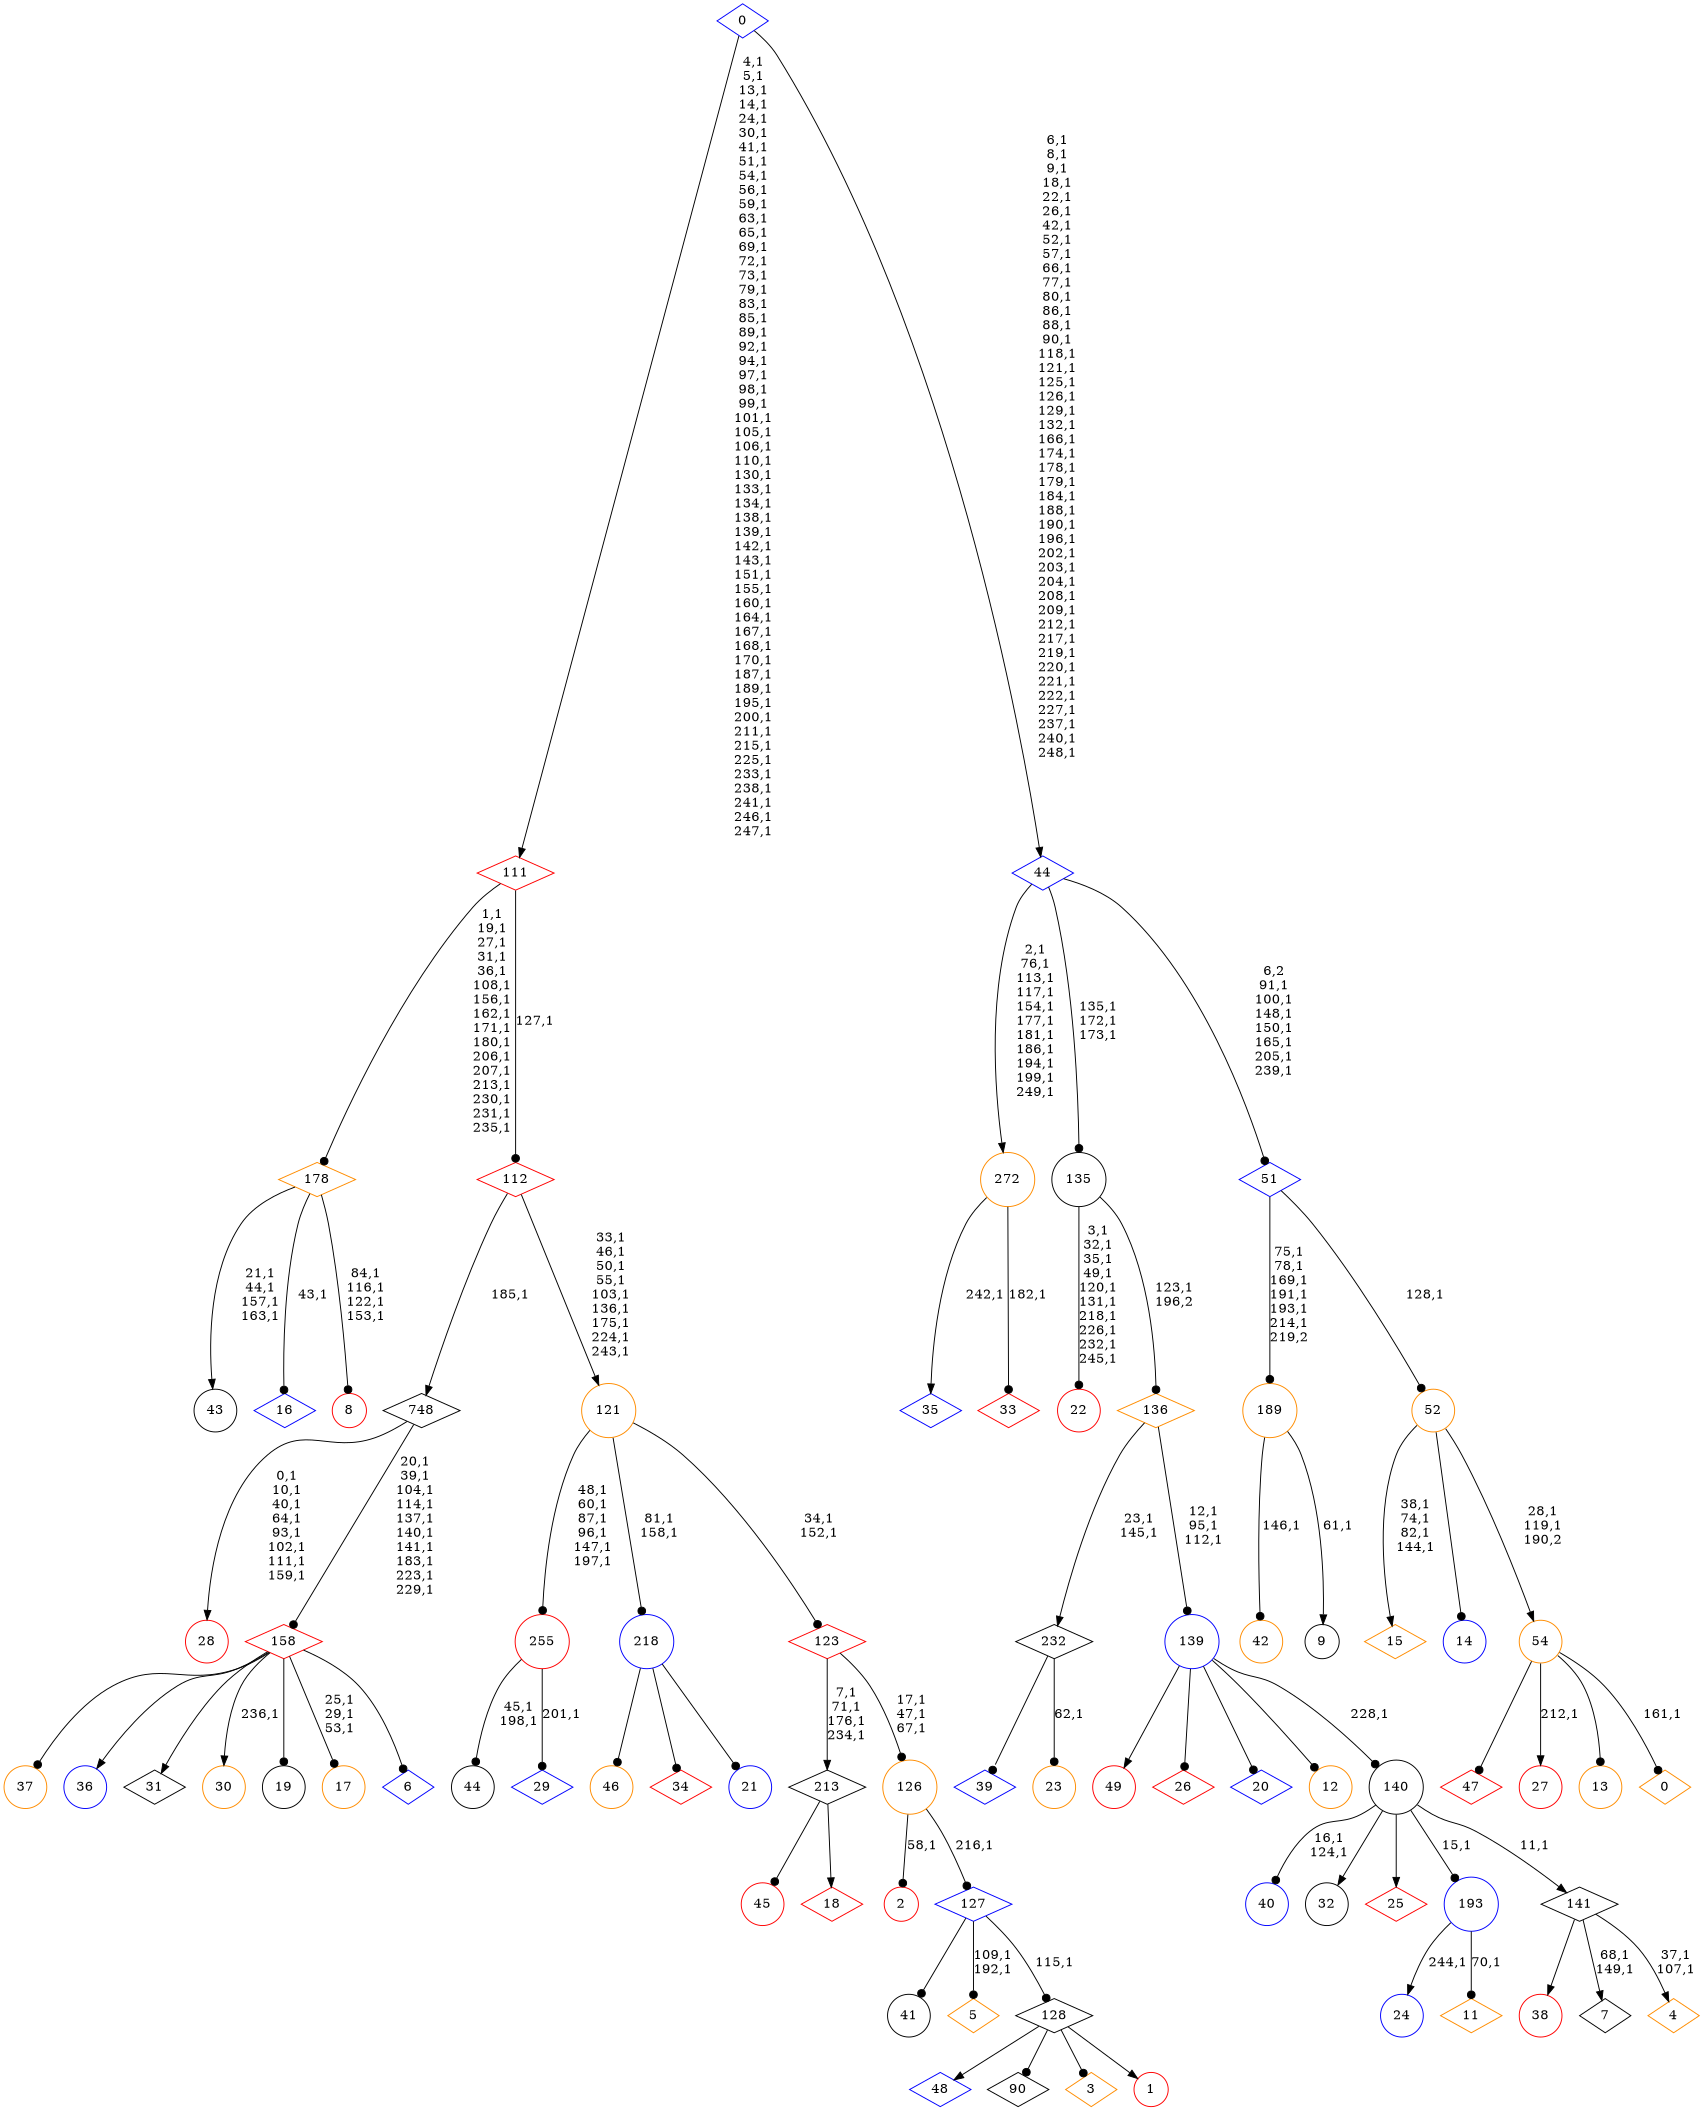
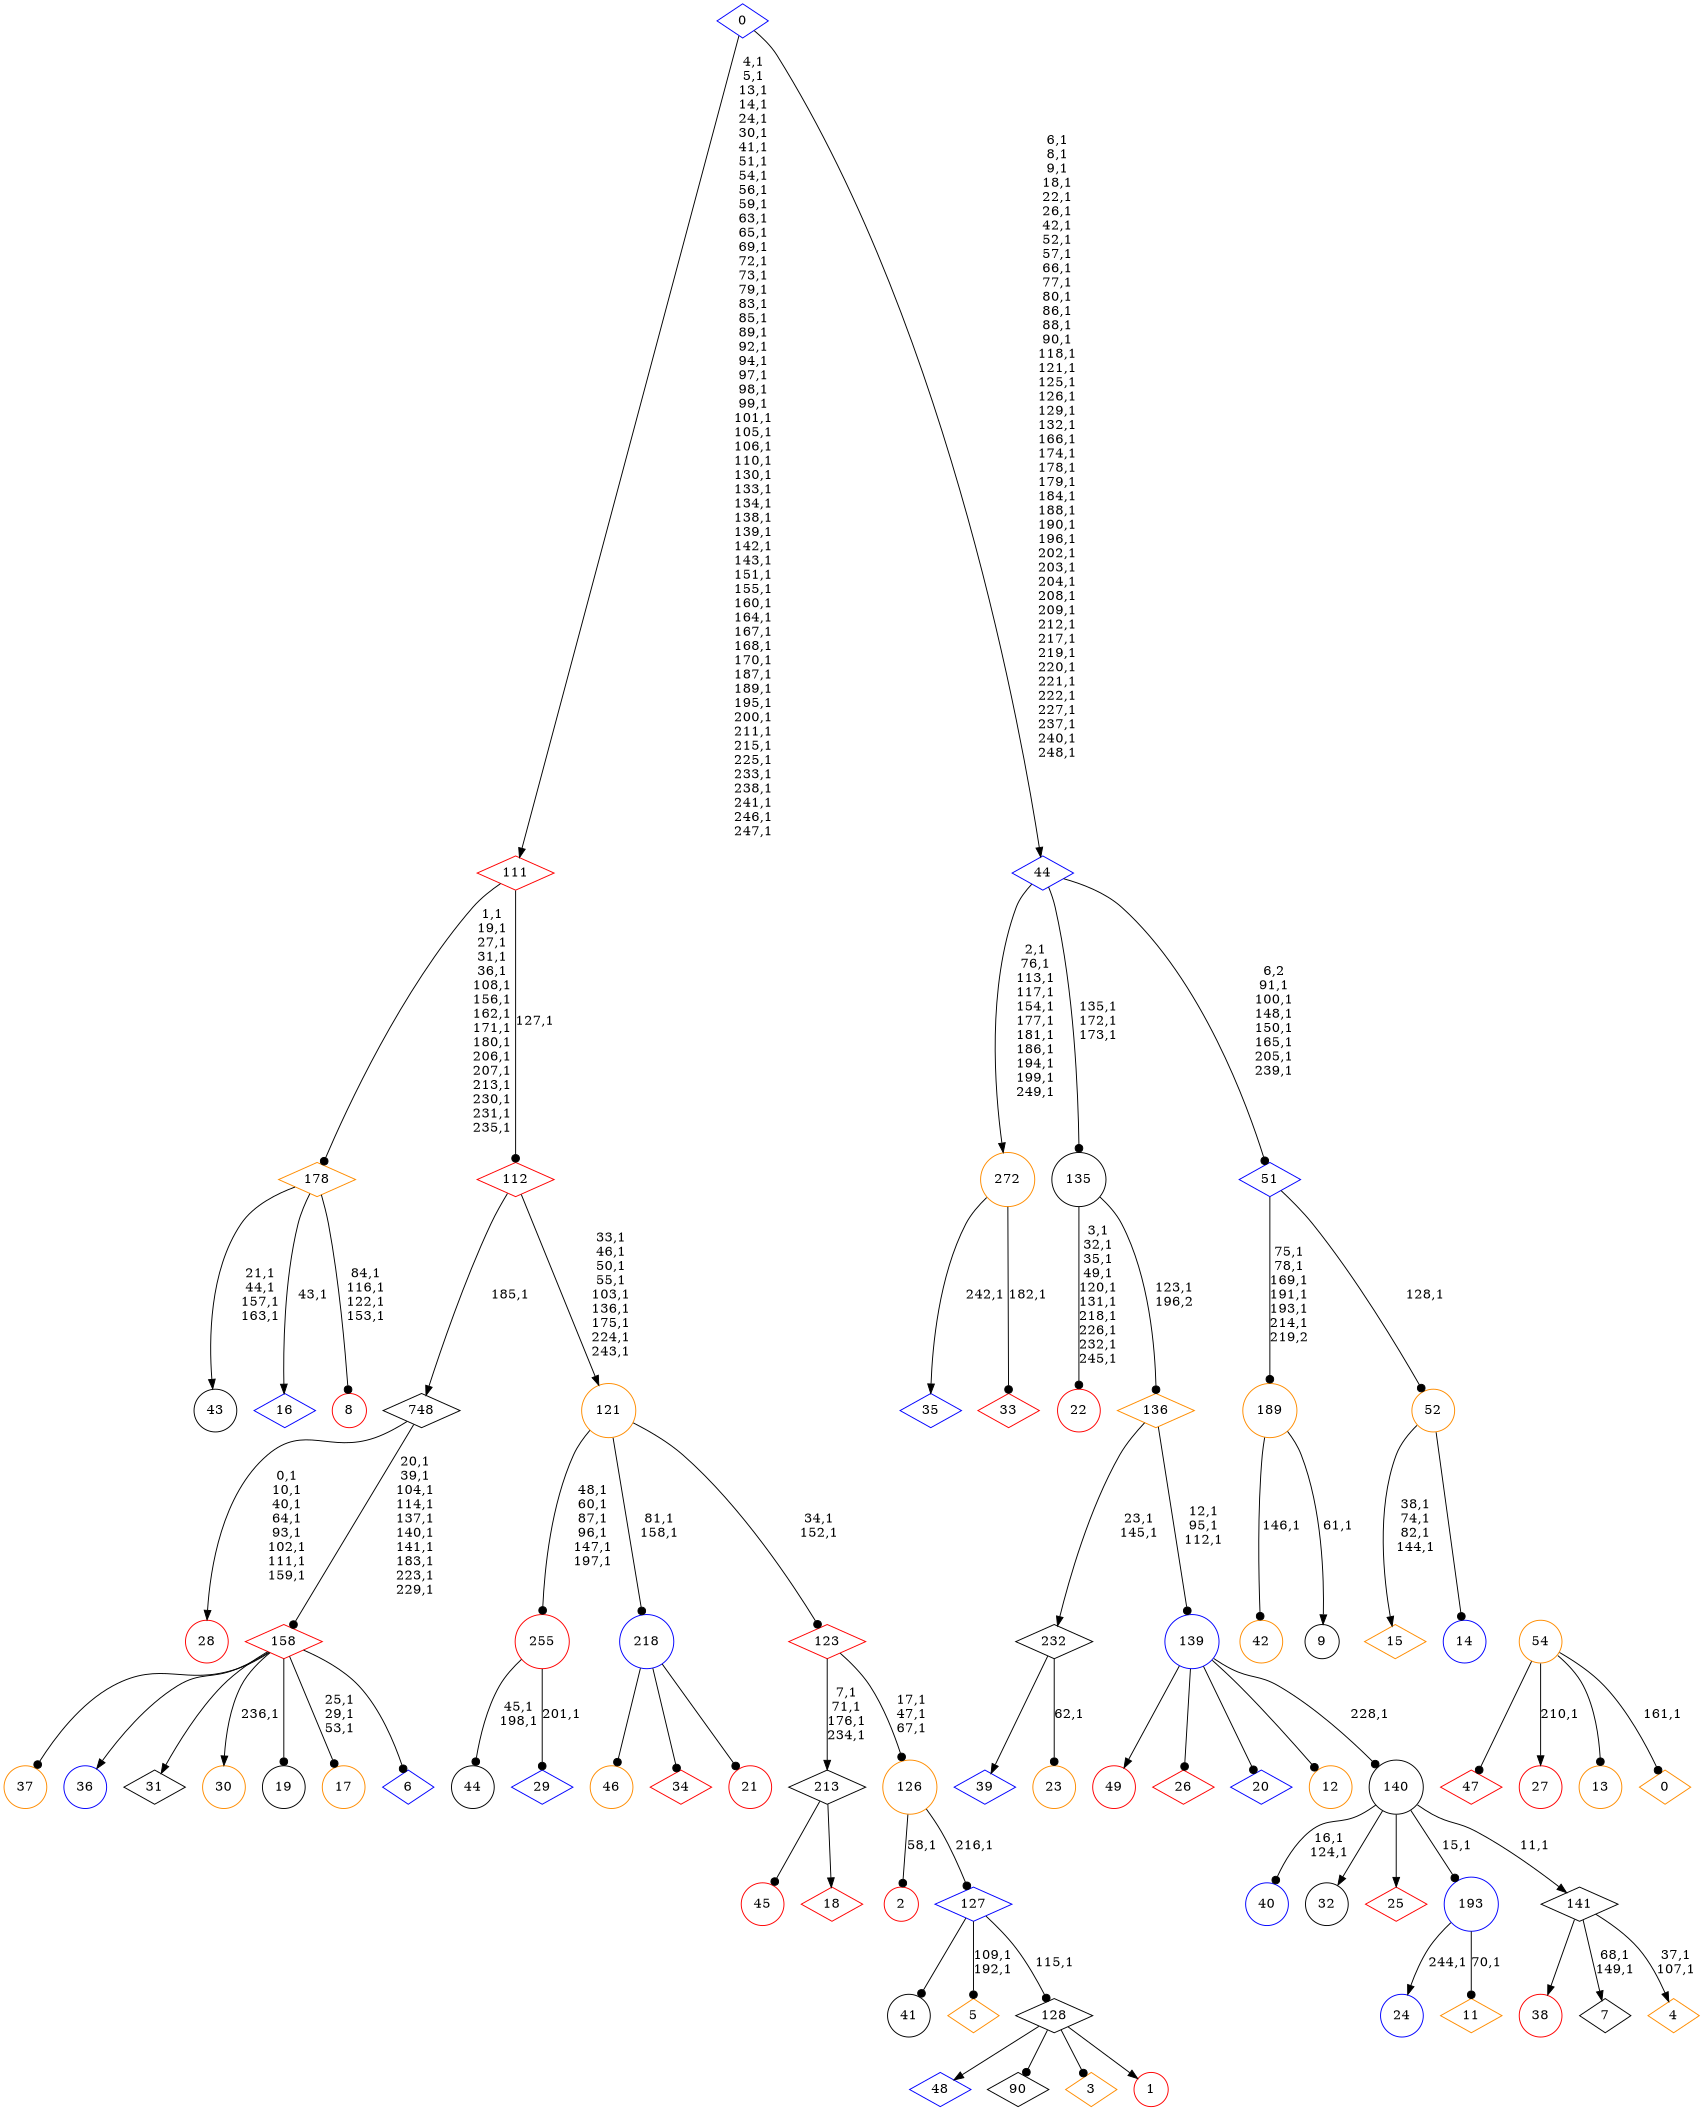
(287, 1288) -> (287, 1288)
(1492, 1518) -> none
(1022, 1710) -> (1022, 1710)
(1560, 1714) -> (1560, 1714)
(750, 1787) -> (750, 1787)
